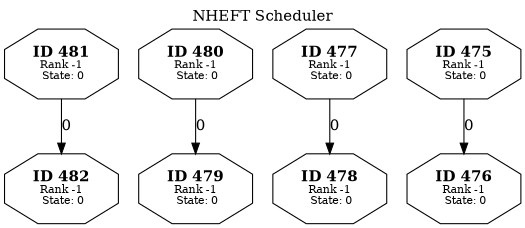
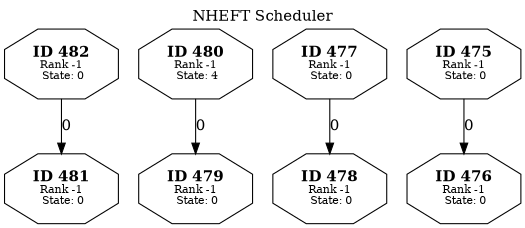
(196, 76) -> (196, 76)
(61, 121) -> (61, 121)
